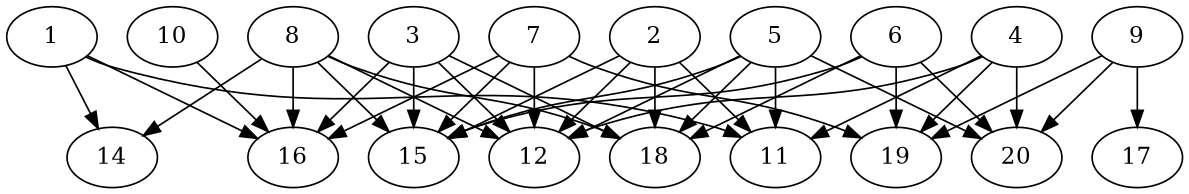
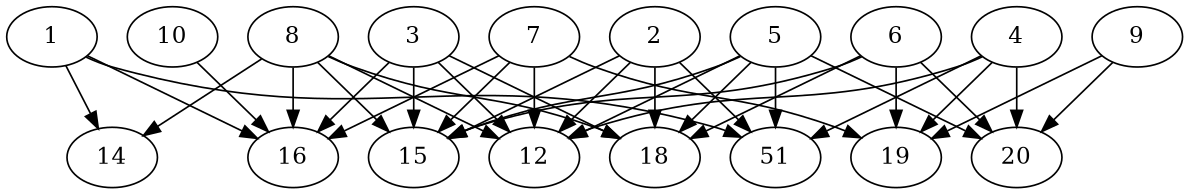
(776, 157) -> (776, 157)
(1137, 157) -> none
